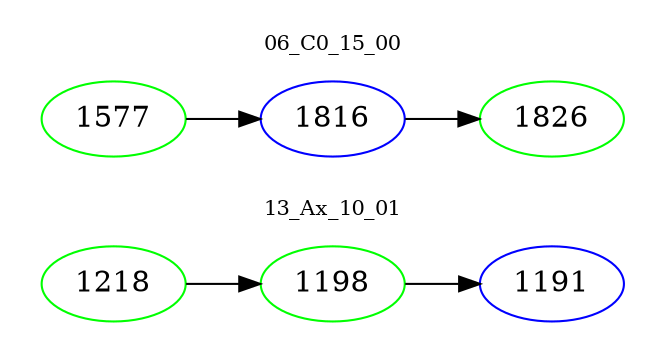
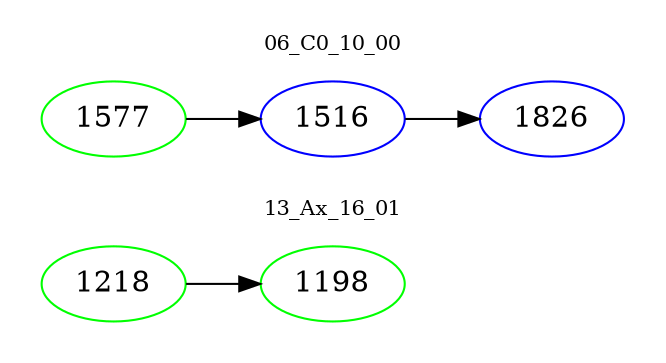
(333, 45) -> (333, 45)
(333, 119) -> (333, 119)
(552, 119) -> (552, 119)
(333, 210) -> (333, 210)
(552, 284) -> none
